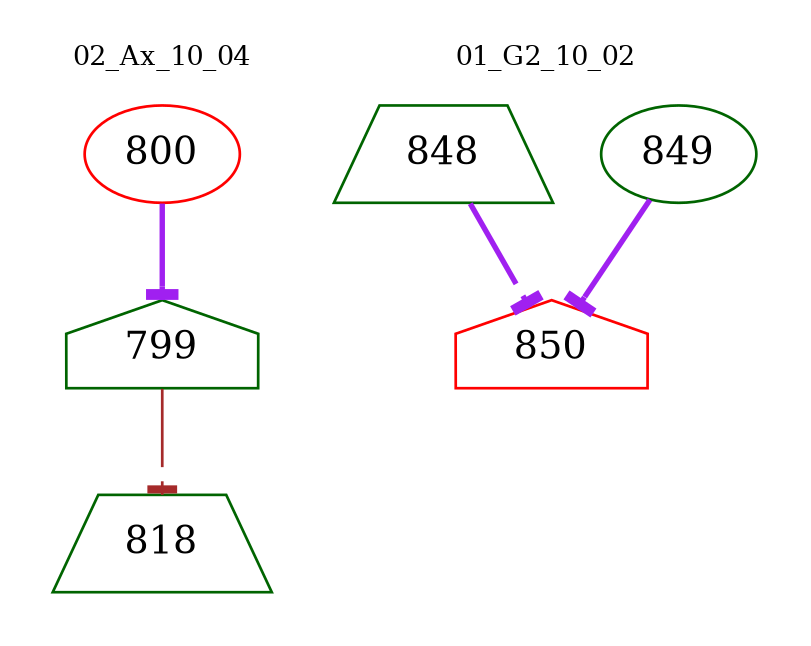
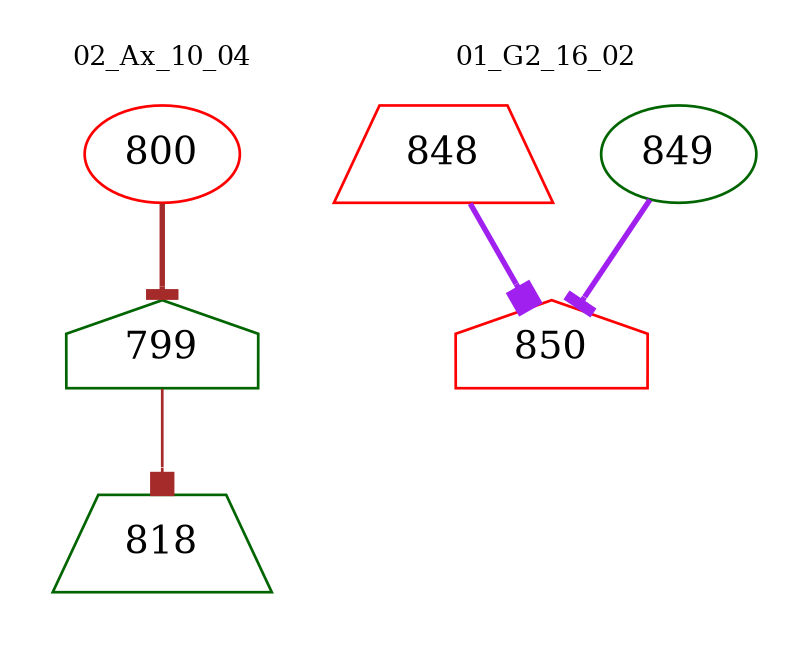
(546, 58) -> (546, 58)
(443, 154) -> (443, 154)
(493, 244) -> (493, 244)
(162, 245) -> (162, 245)
(162, 428) -> (162, 428)
